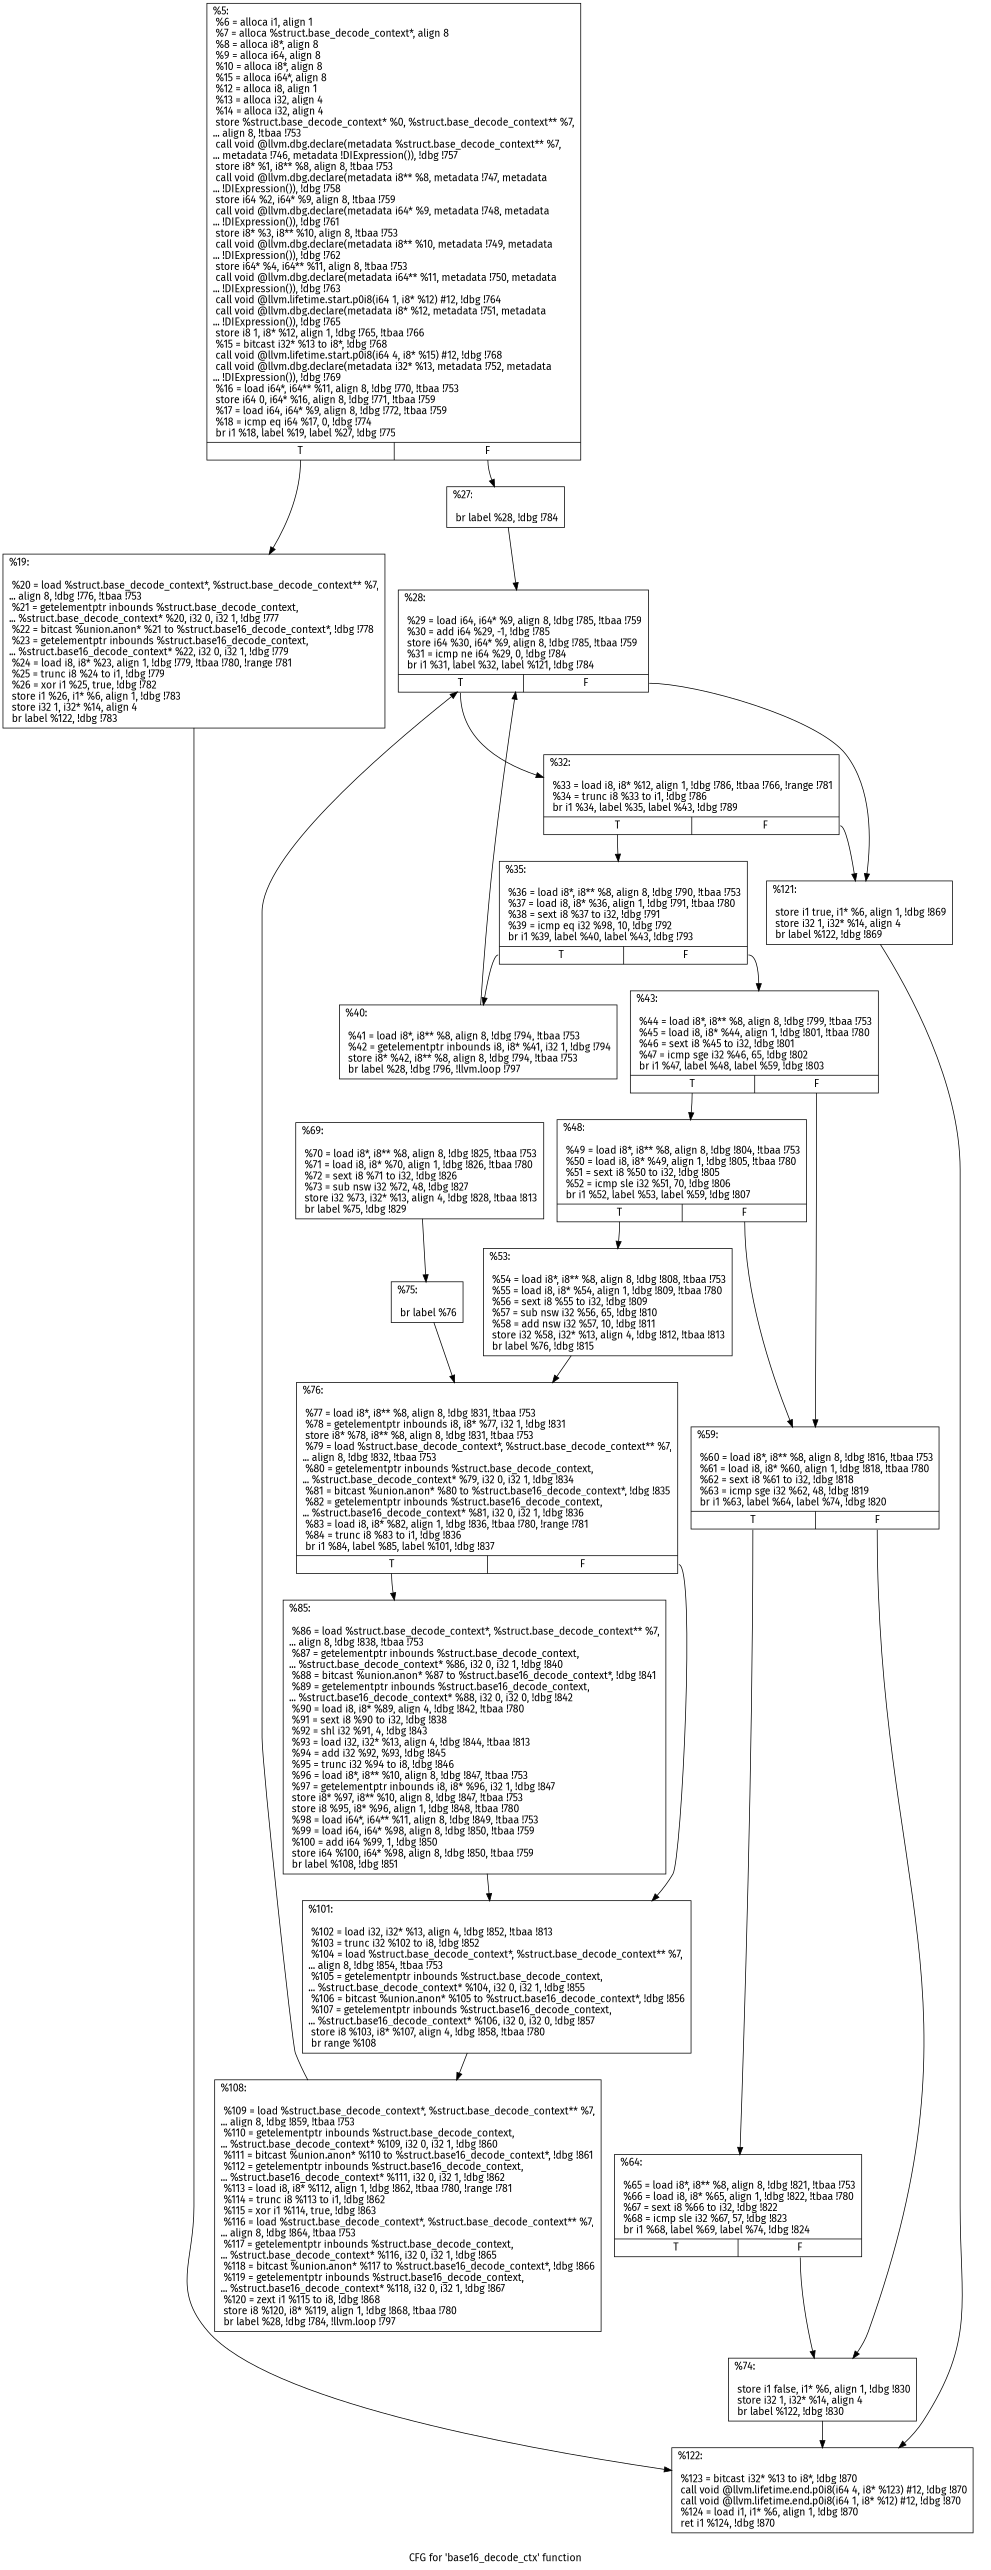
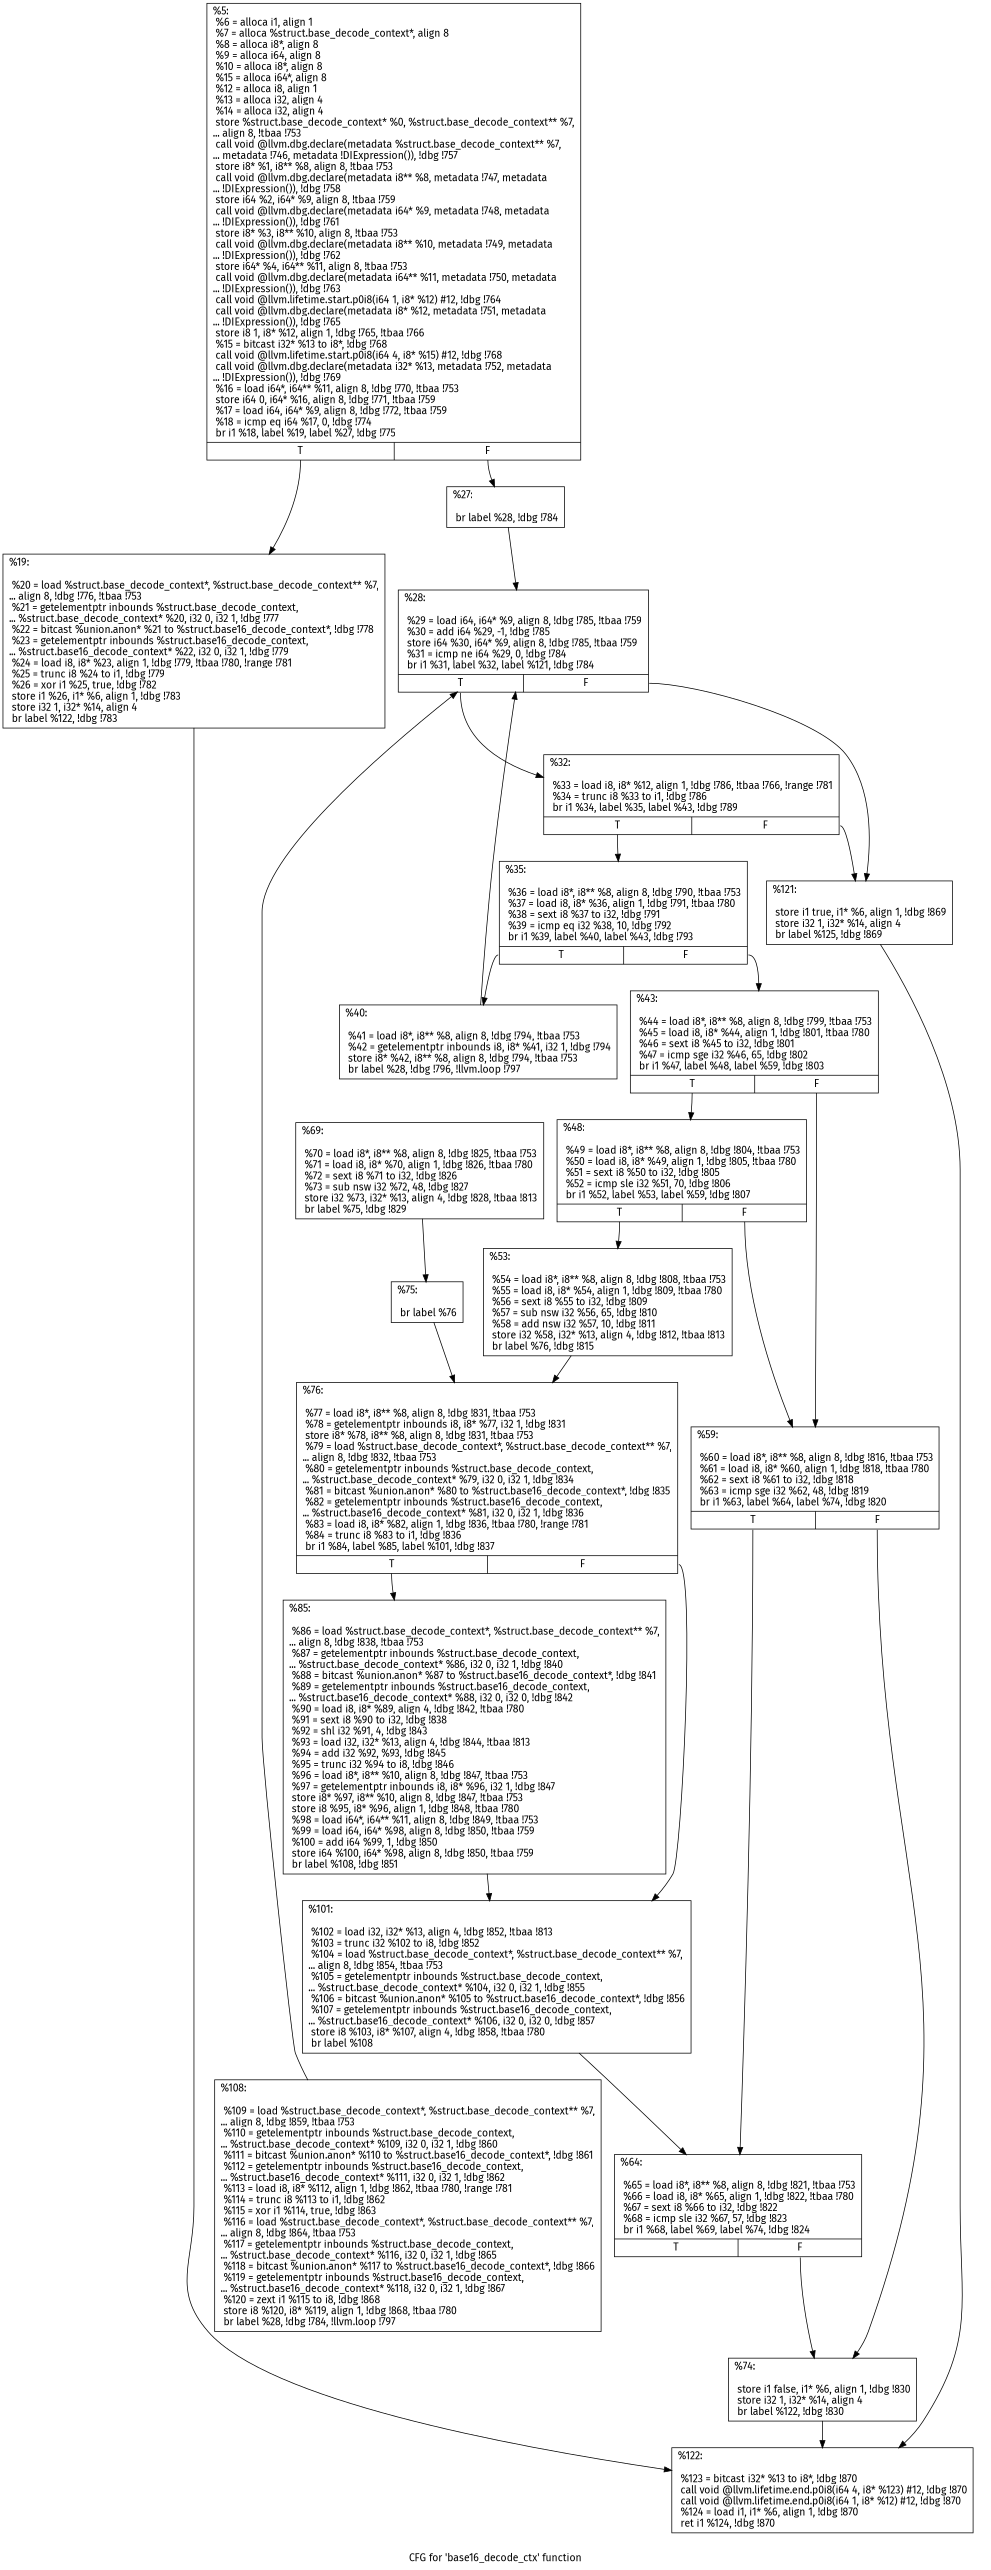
(589, 926) -> (589, 926)
(828, 935) -> (828, 935)
(342, 2044) -> (341, 2044)
(463, 2063) -> (630, 2101)
